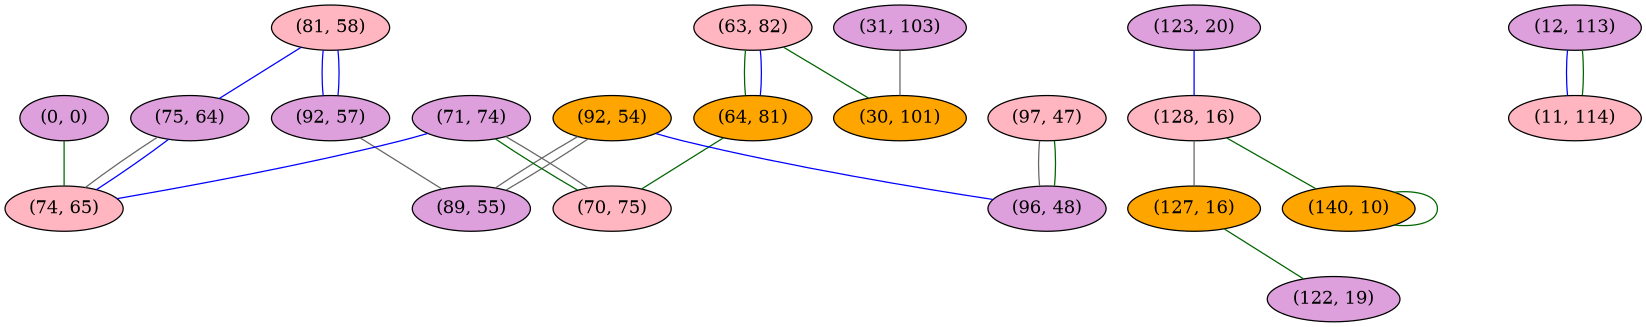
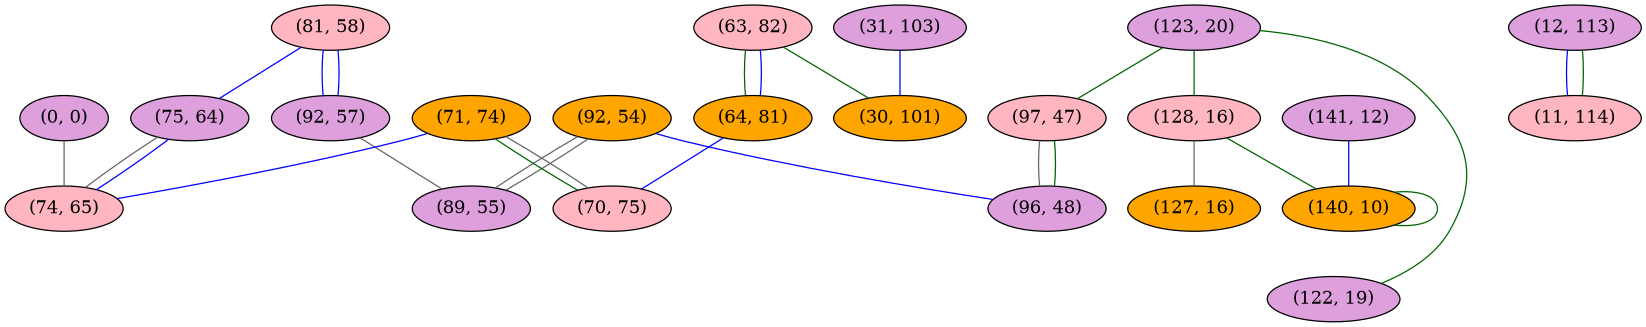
(900, 73) -> (900, 73)
none -> (1120, 73)
(1194, 73) -> (1194, 73)
(471, 118) -> (471, 118)
none -> (1349, 118)
(682, 163) -> (682, 163)
(64, 164) -> (64, 164)
(1264, 254) -> (1444, 117)
